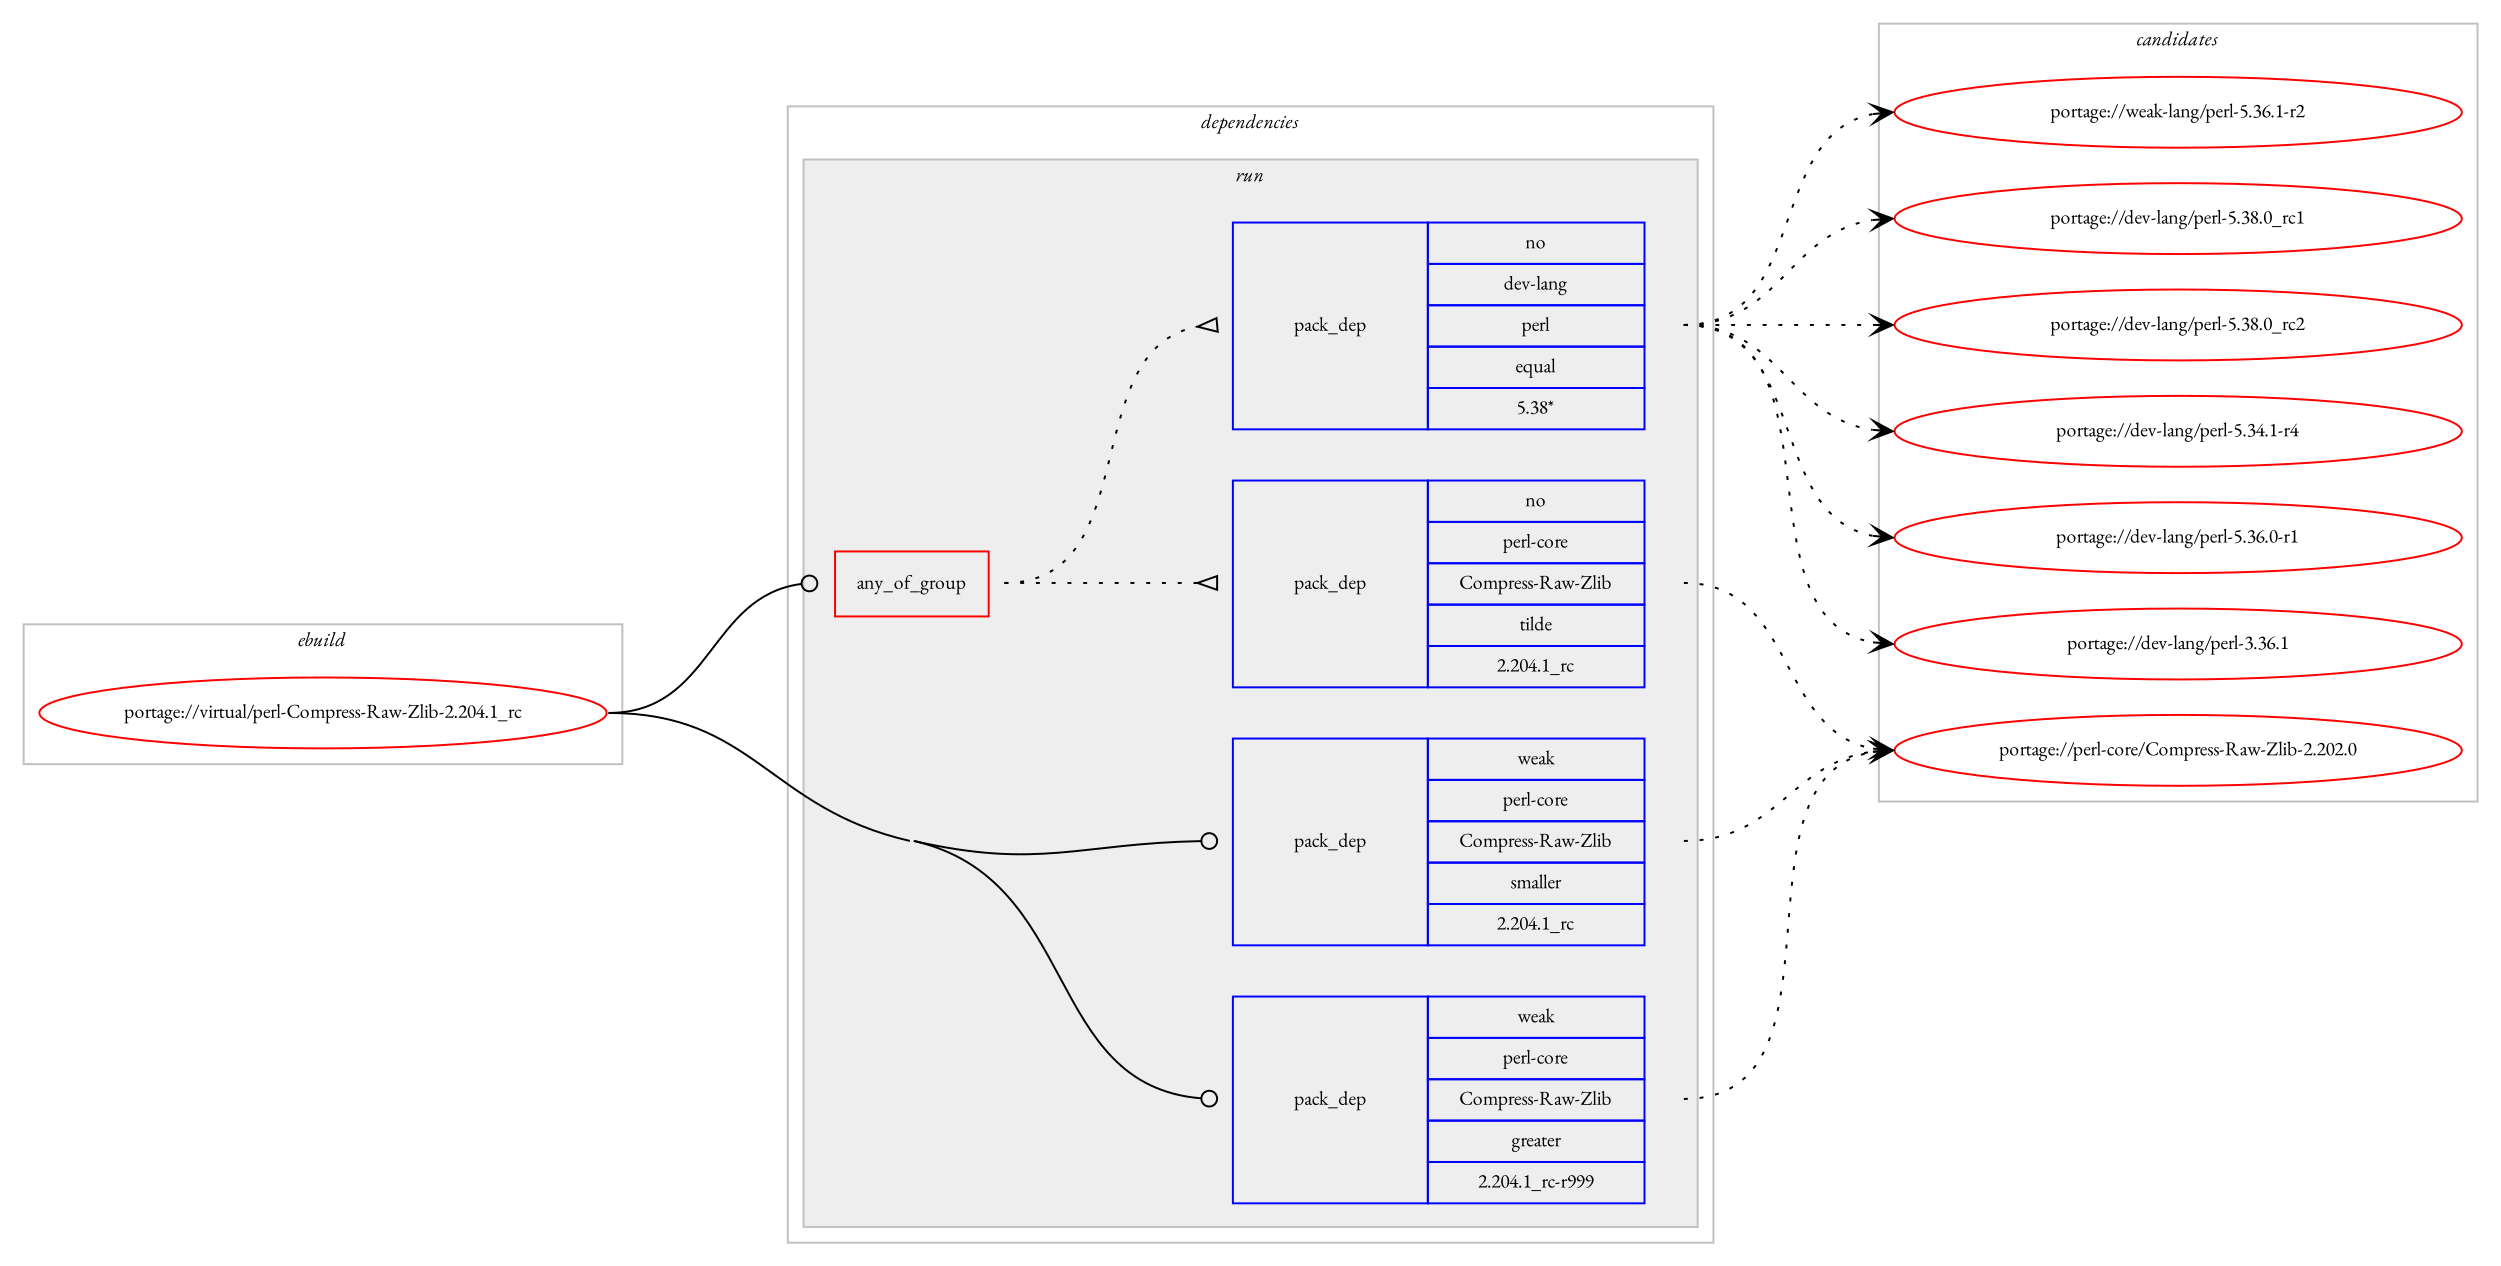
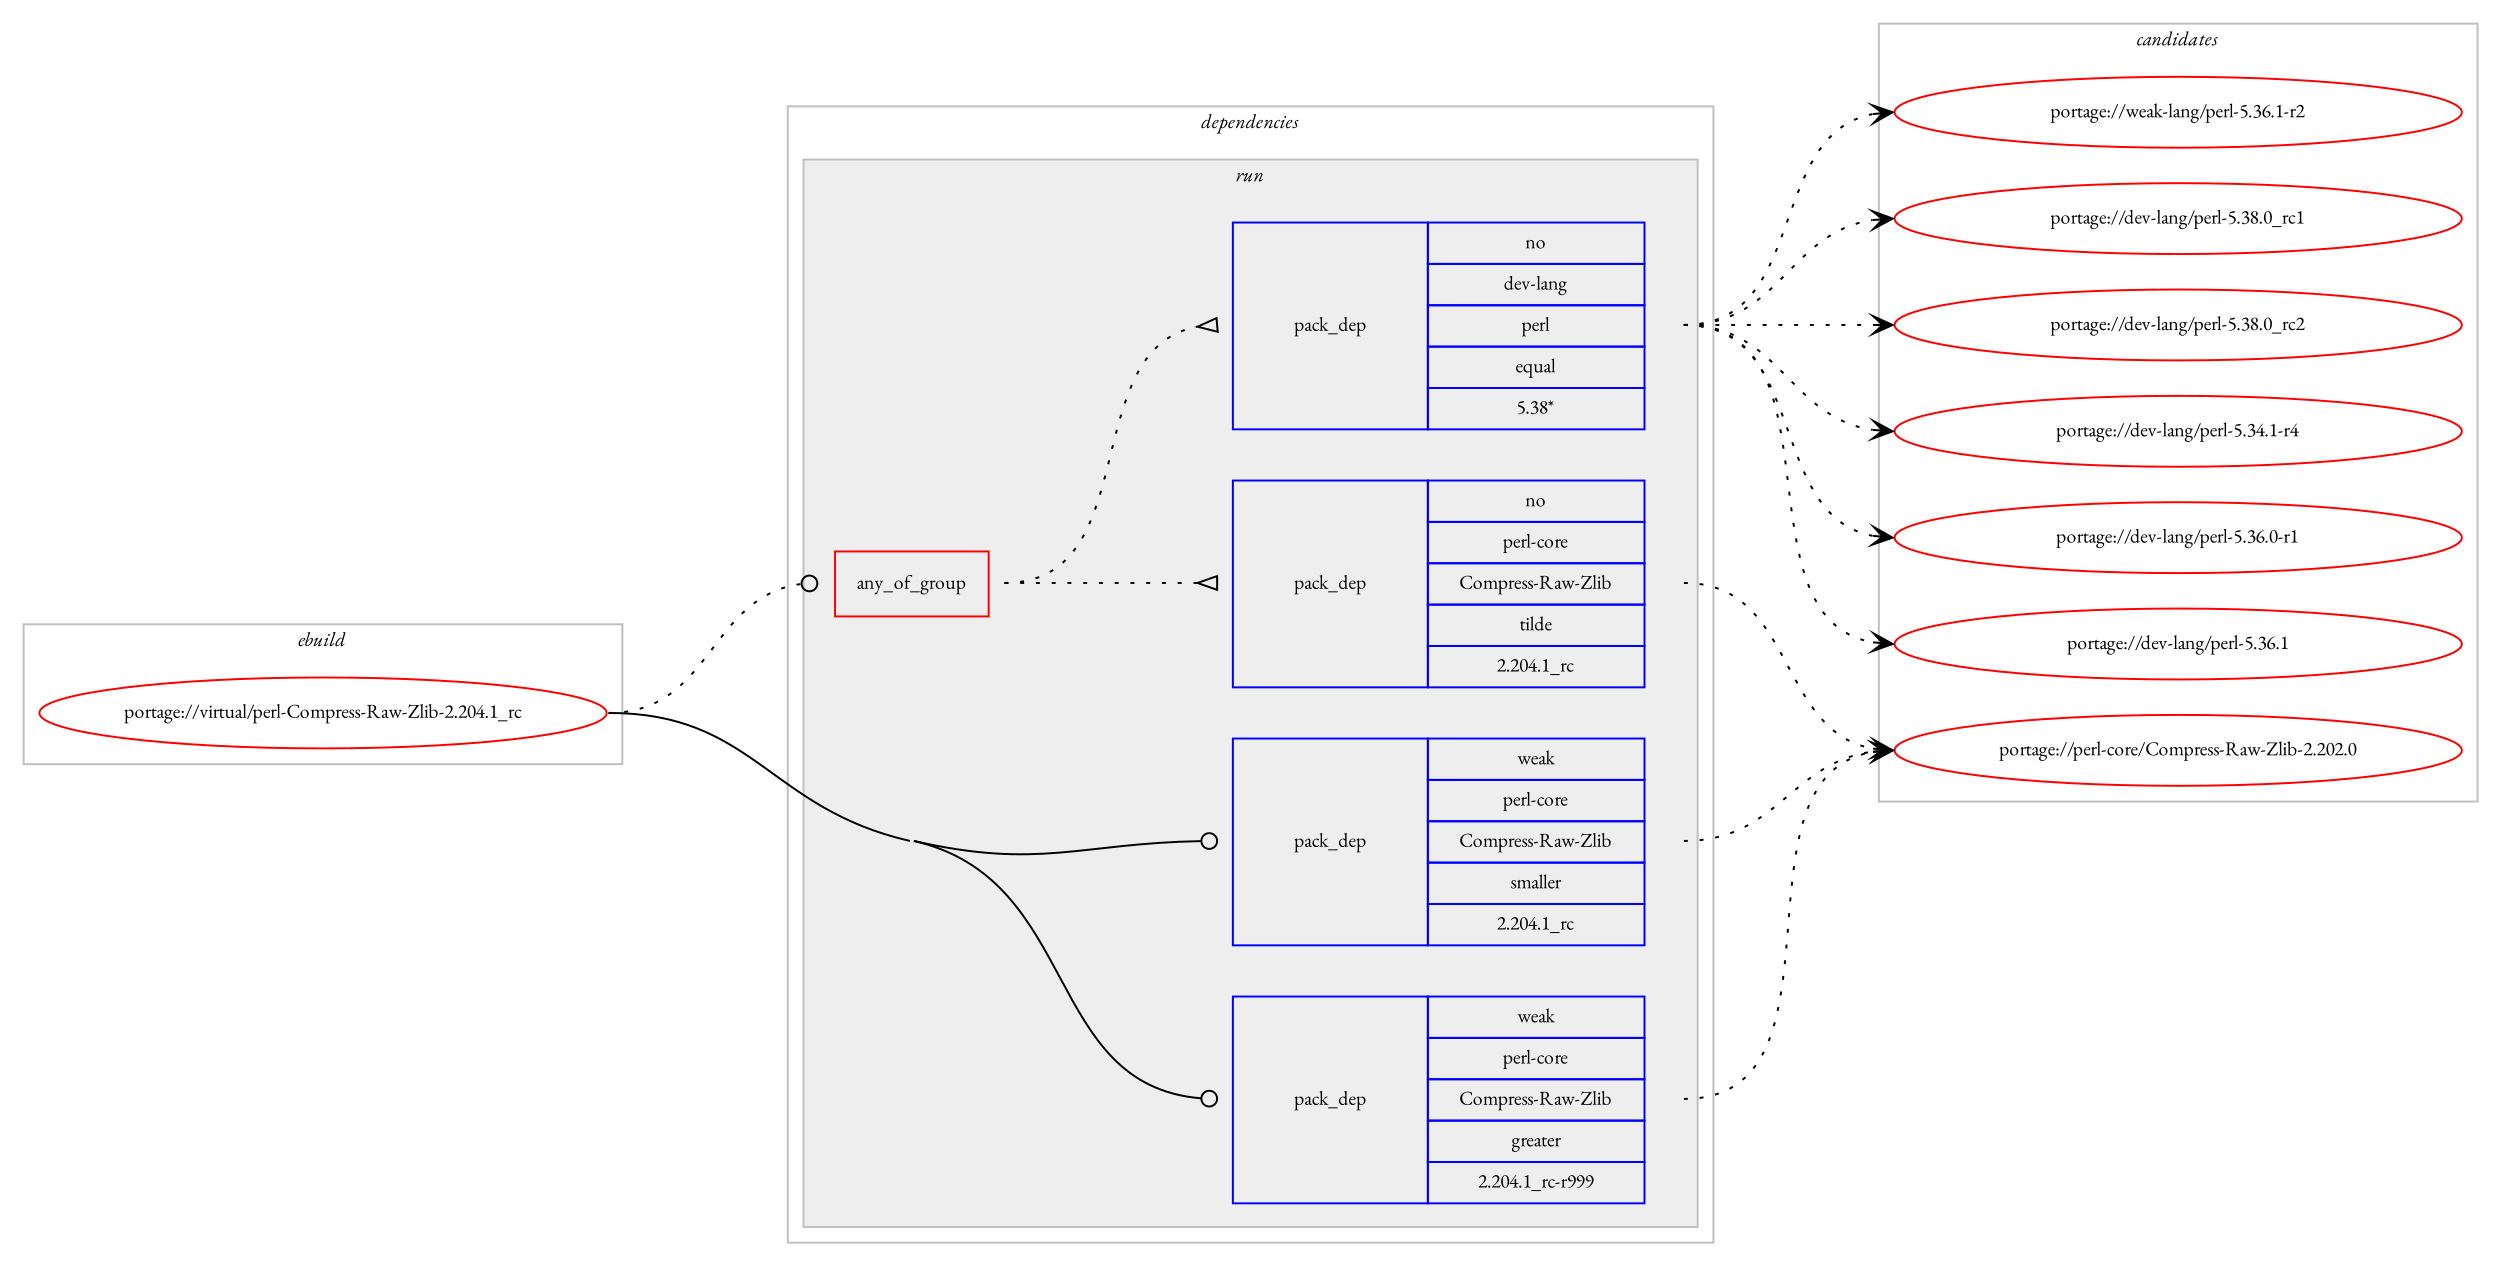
(2178, 644) -> (2178, 644)
(708, 654) -> (708, 654)
